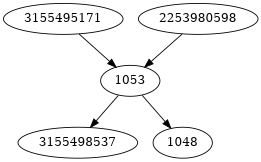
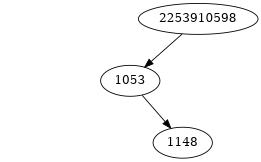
(63, 19) -> none
(198, 19) -> (198, 19)
(78, 143) -> none
(183, 143) -> (183, 143)
